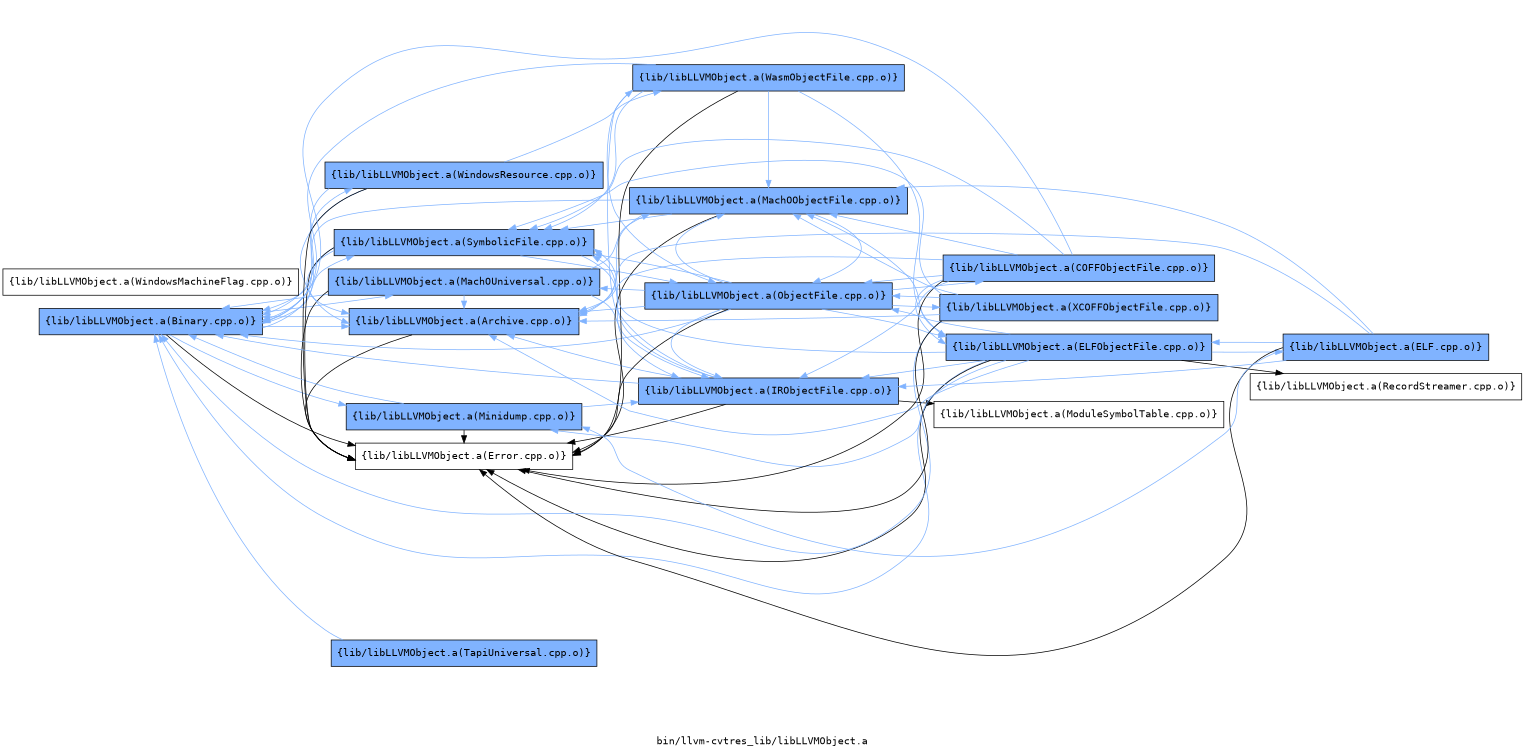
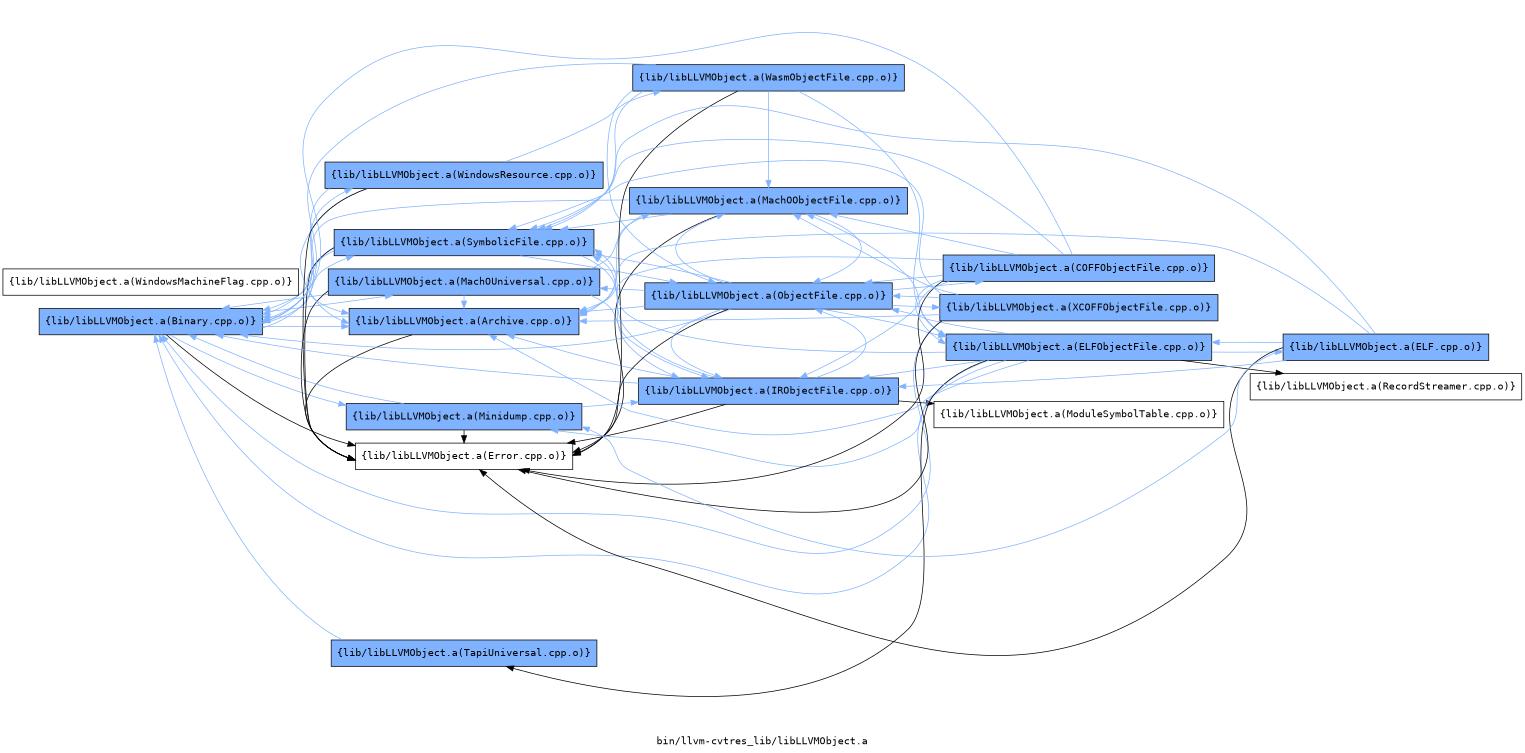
(1158, 205) -> (964, 142)
(608, 245) -> (864, 339)
(797, 560) -> (864, 661)
